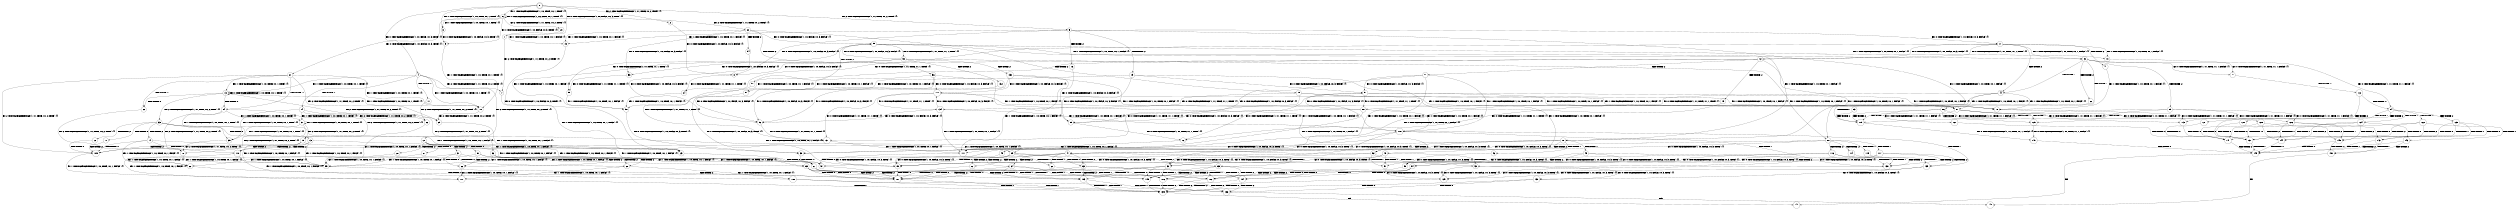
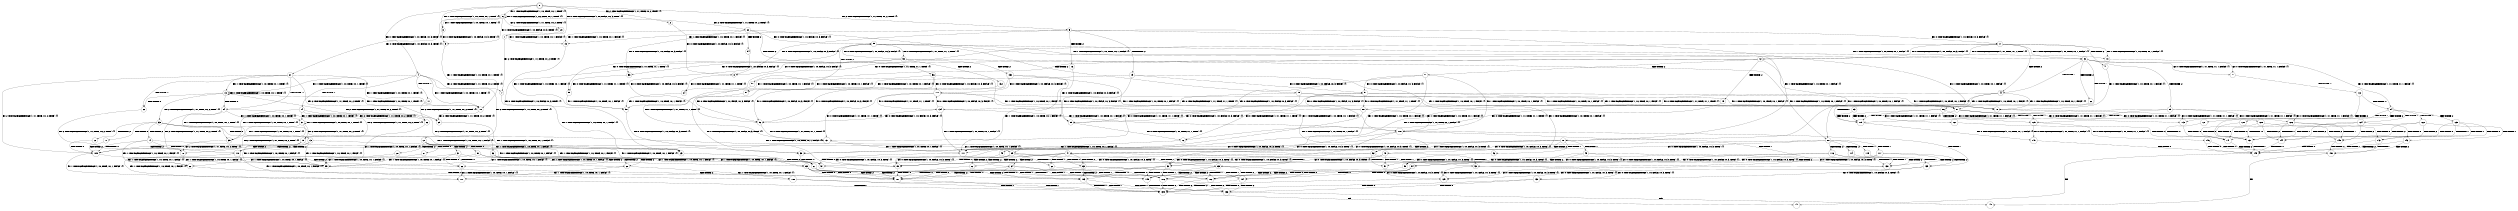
none -> (2208, 140)
(472, 163) -> (288, 158)
